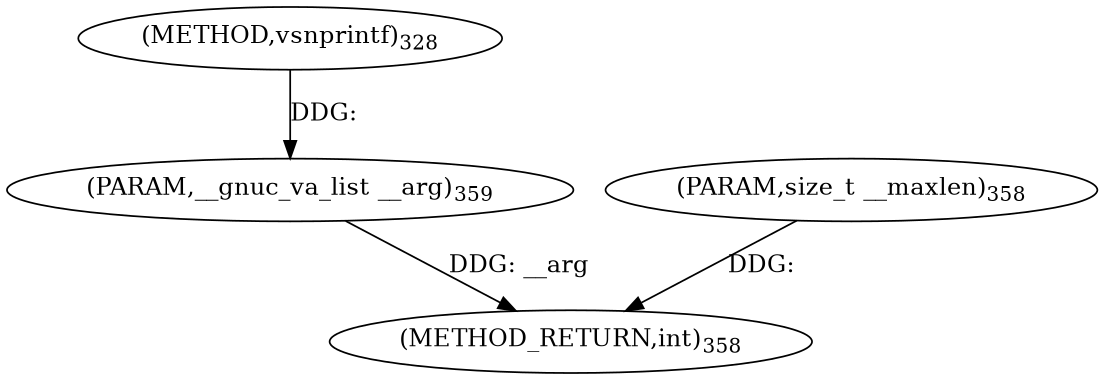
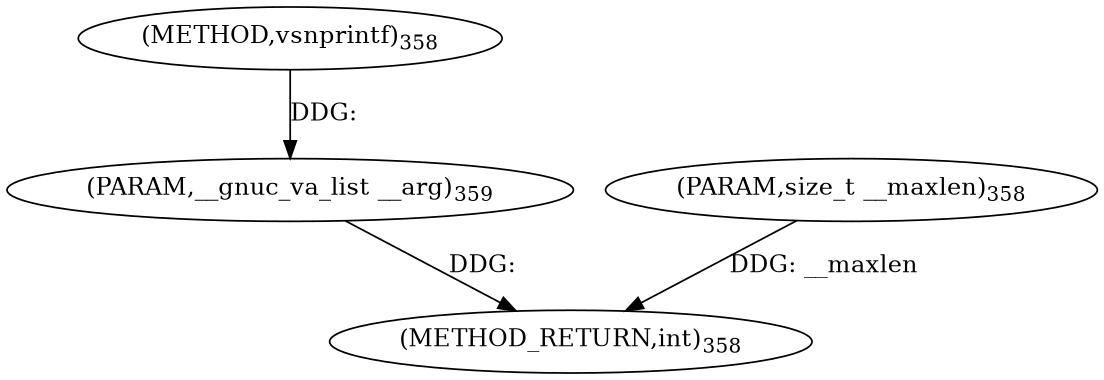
(419, 36) -> (419, 36)
(519, 266) -> (486, 266)
(765, 266) -> (824, 266)
